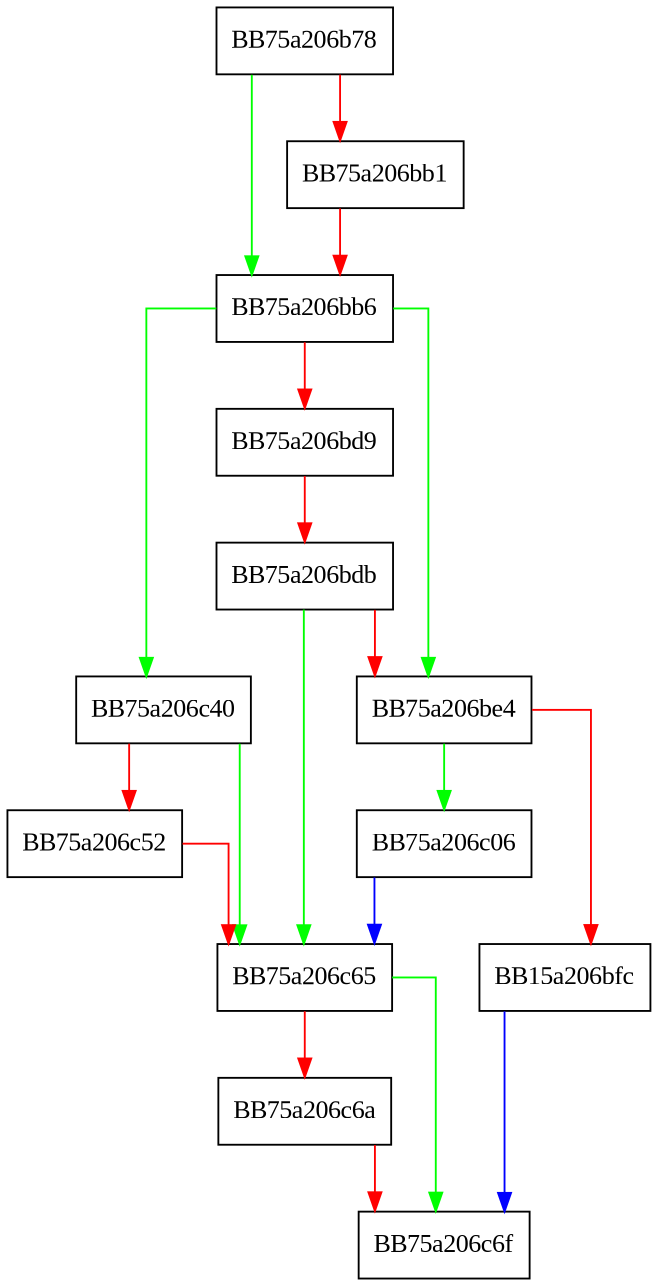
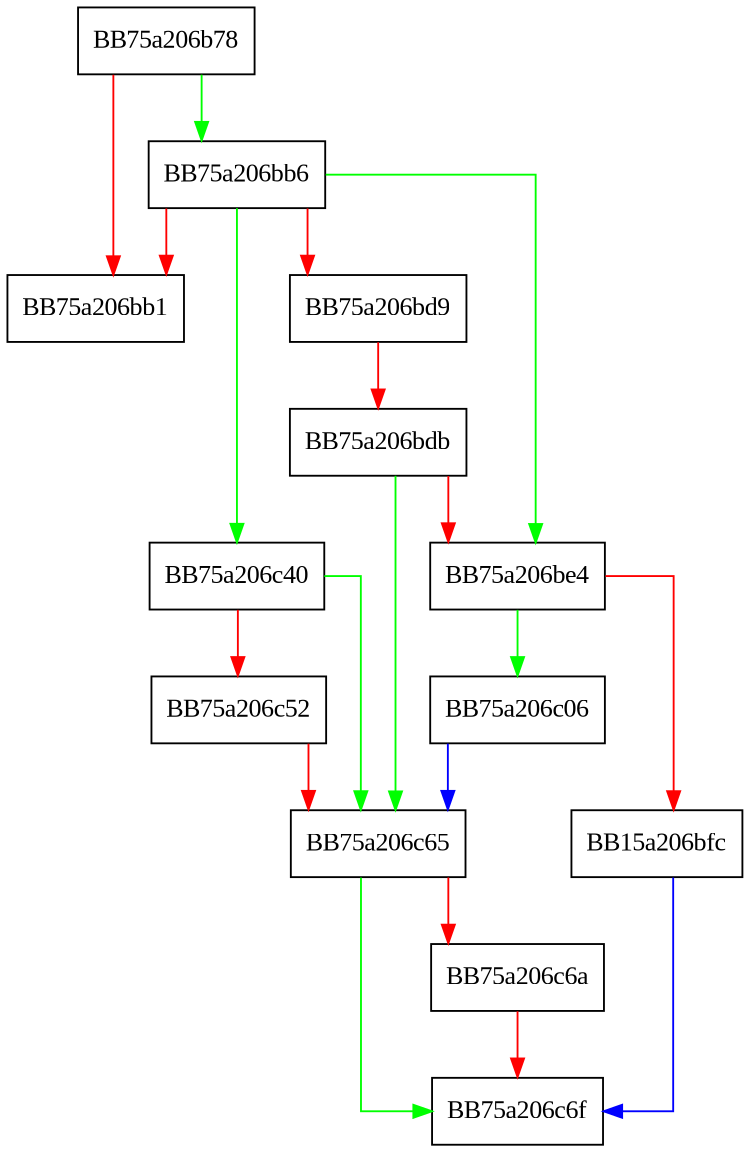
(340, 232) -> (166, 232)
